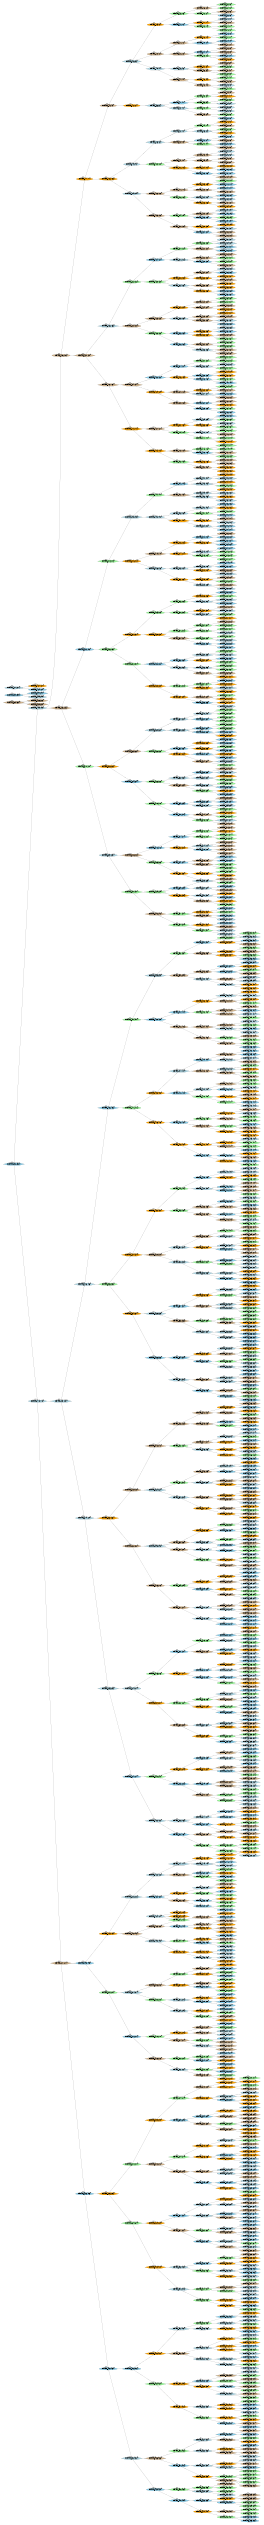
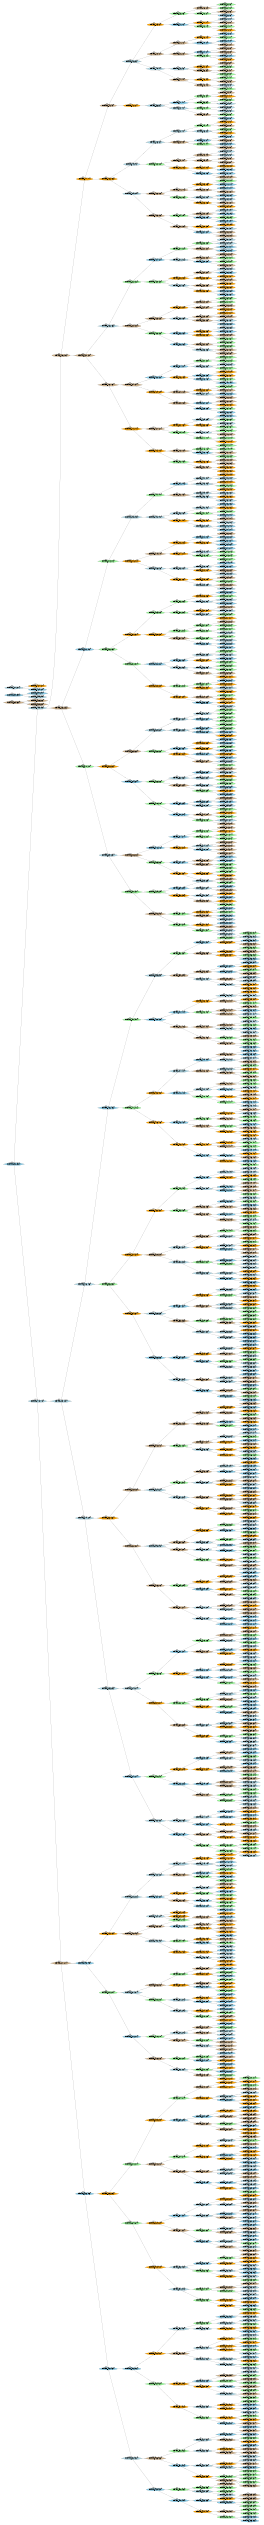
(226, 30) -> (226, 30)
(226, 1635) -> (226, 1635)
(179, 2033) -> (179, 2033)
